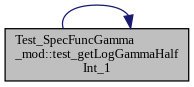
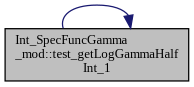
(97, 55) -> (97, 55)
